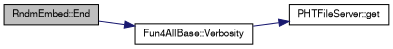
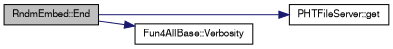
(266, 24) -> (189, 15)
